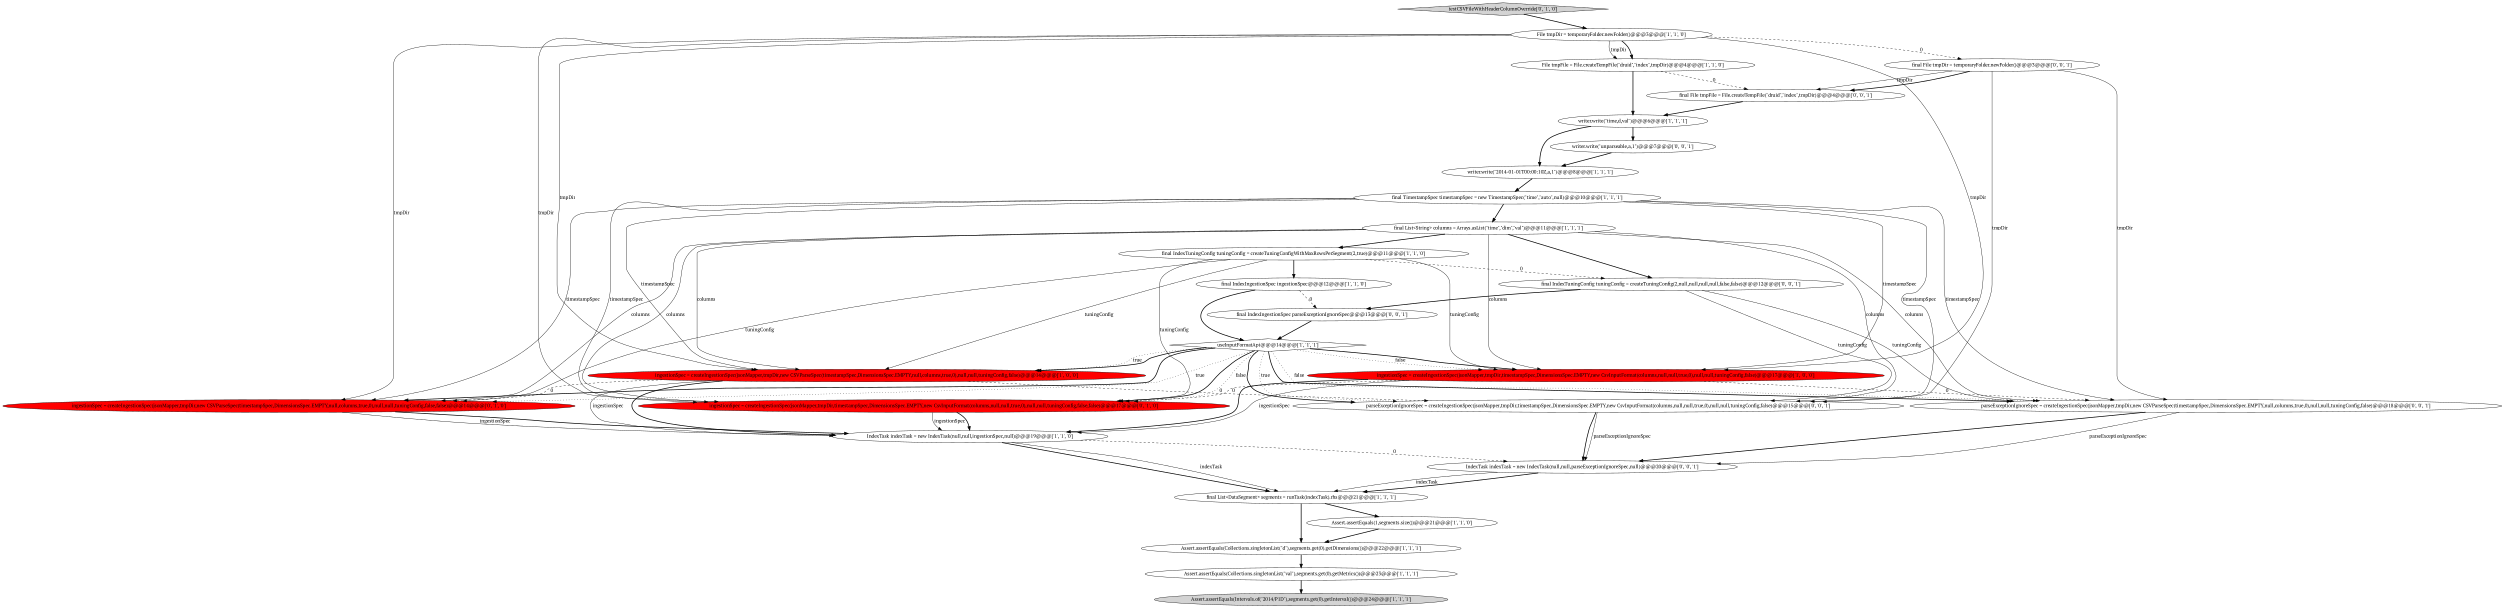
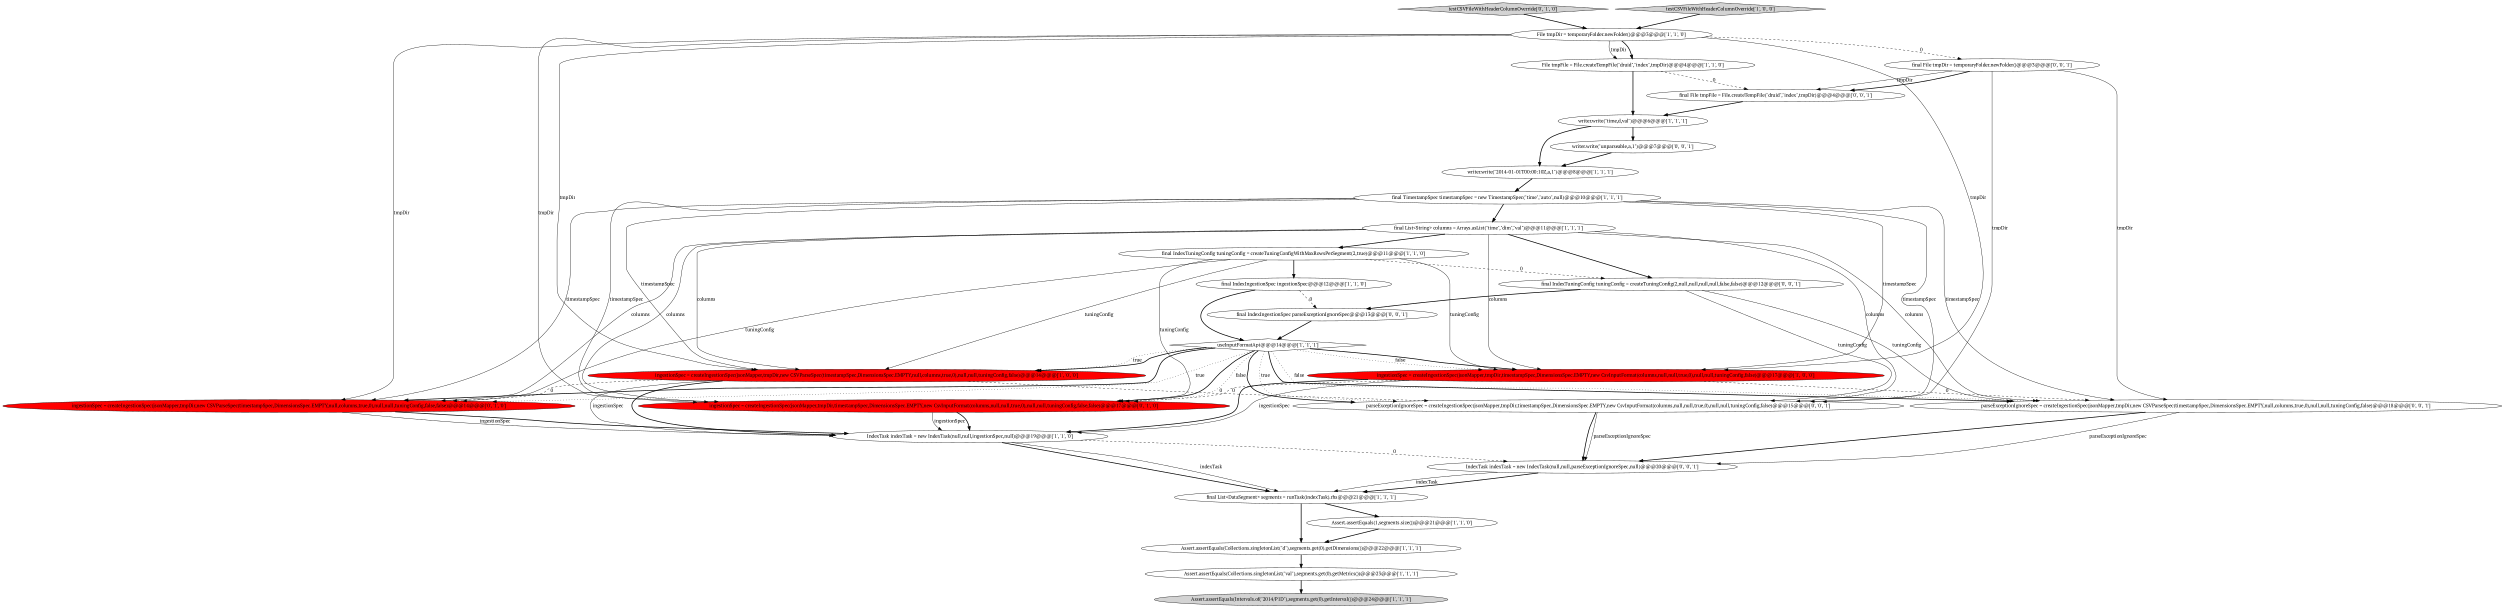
none -> (1720, 9)
